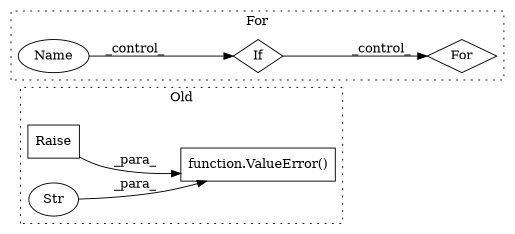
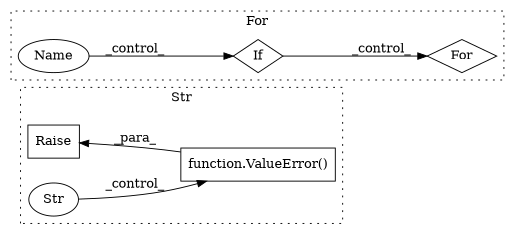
(182, 98) -> (182, 98)
(124, 171) -> (135, 147)
(135, 184) -> (135, 184)
